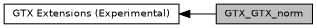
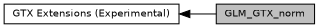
(264, 14) -> (265, 14)
